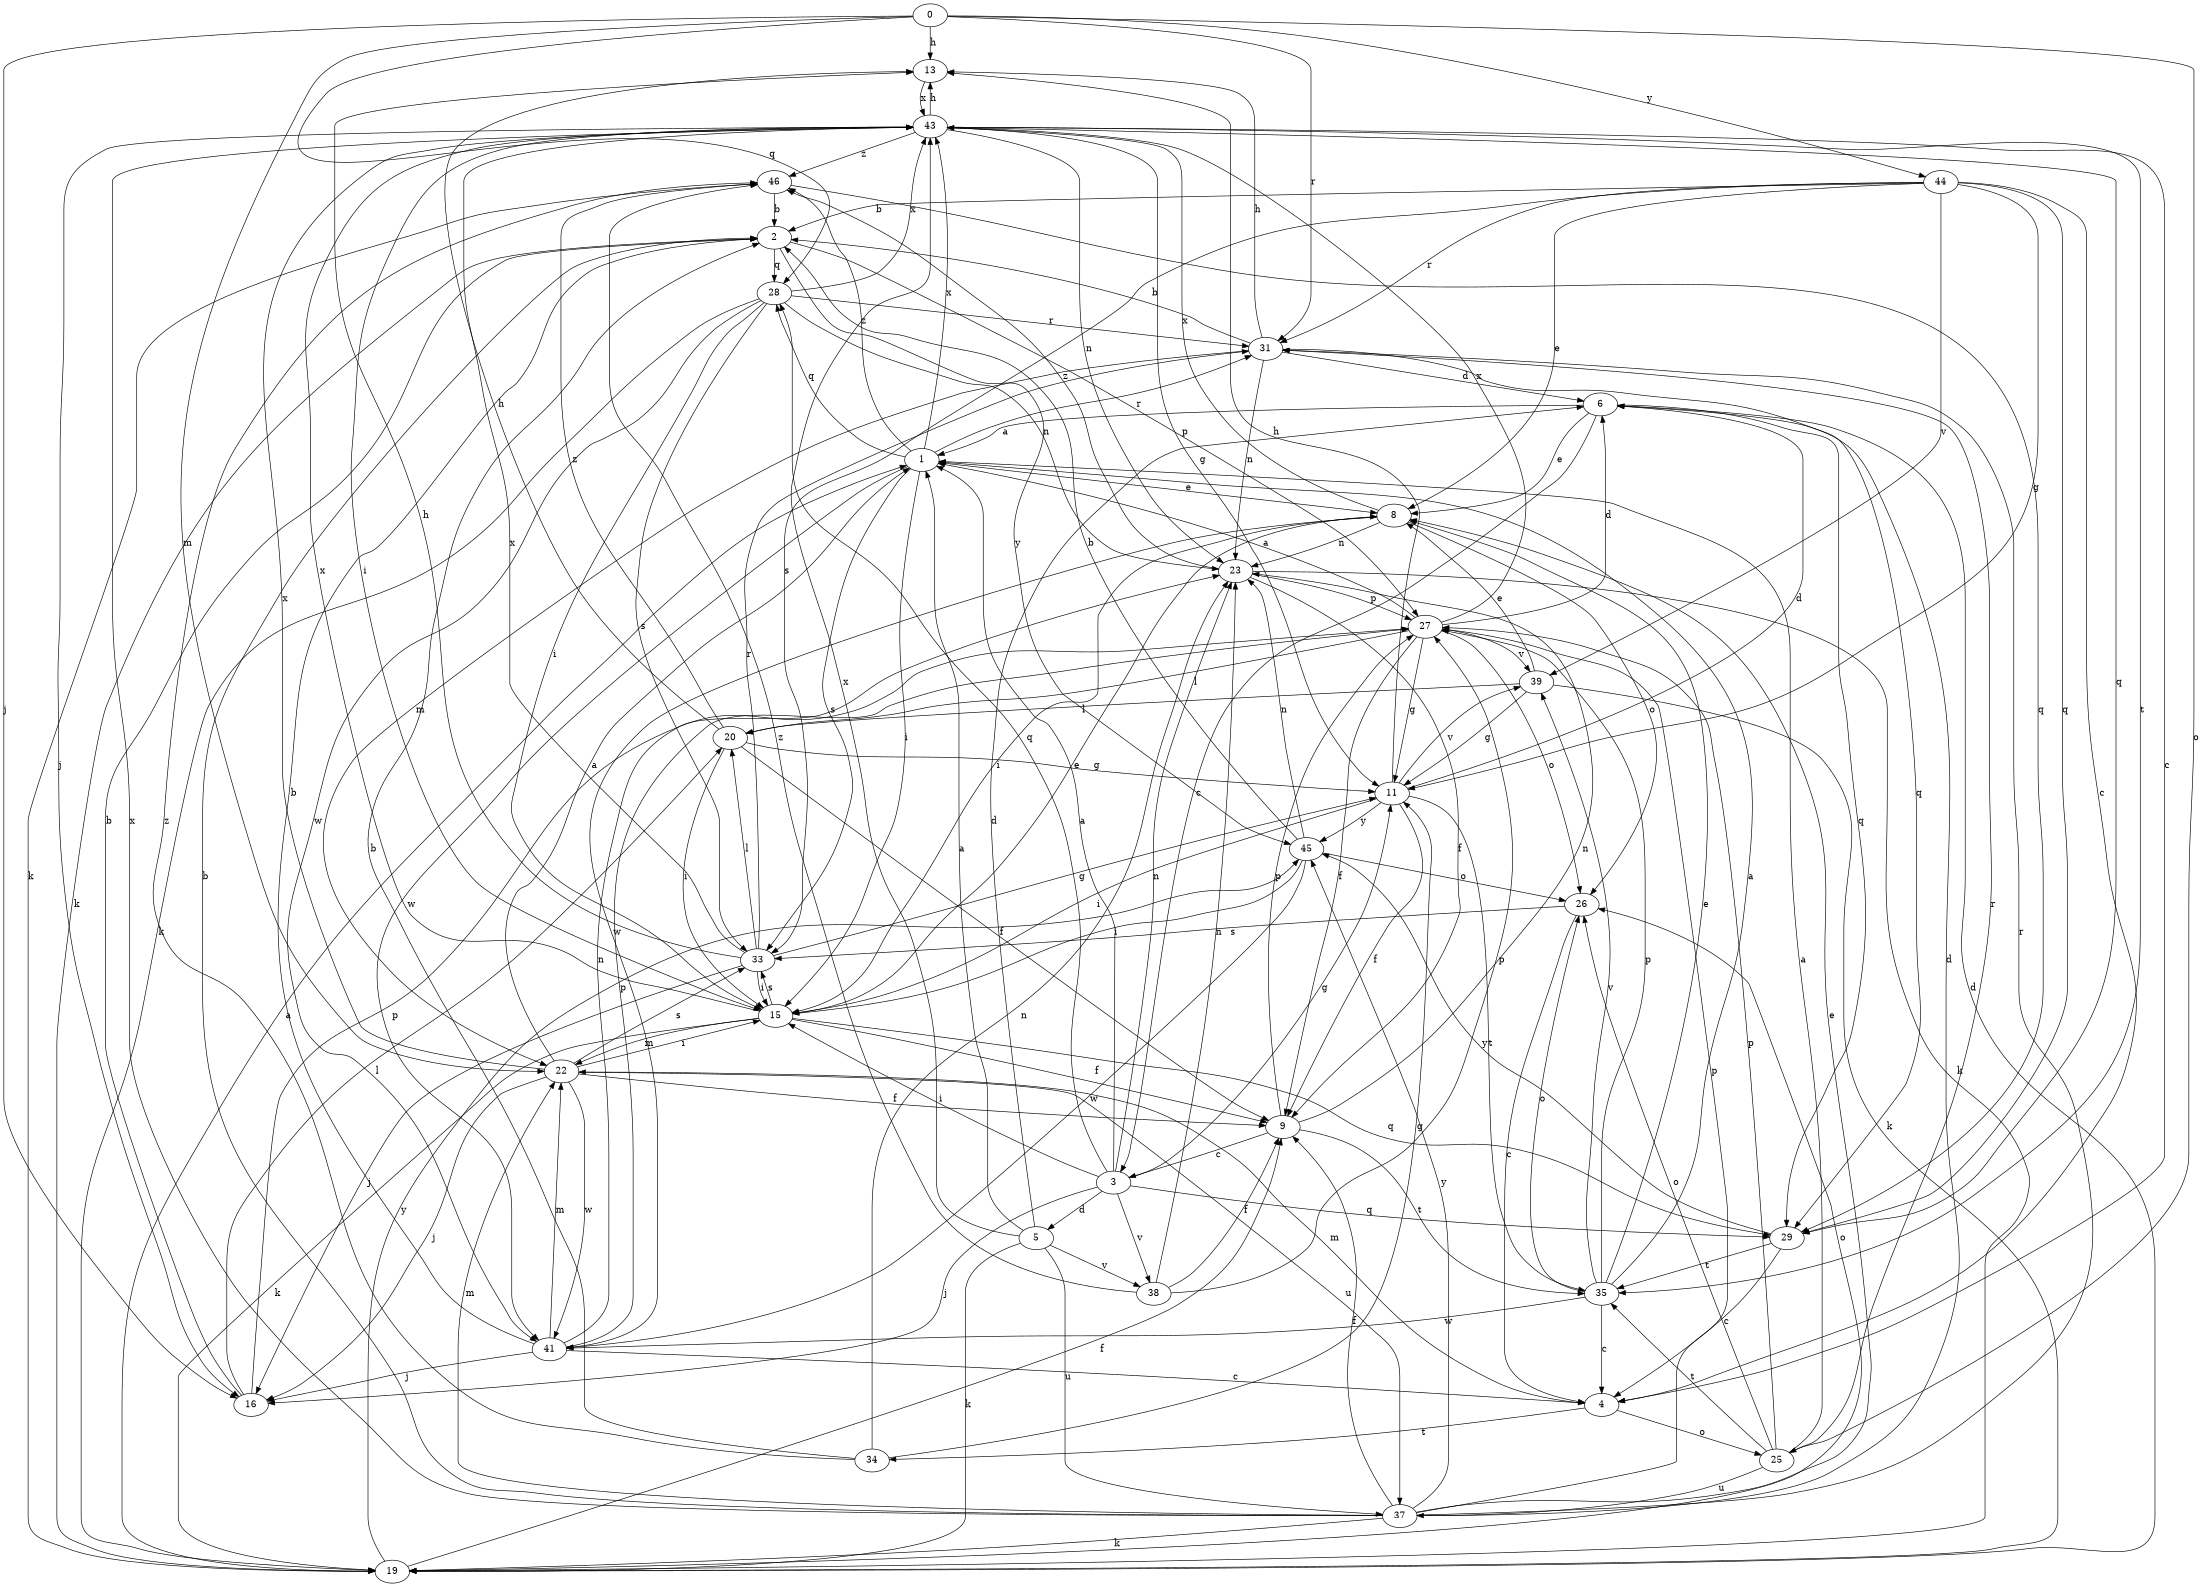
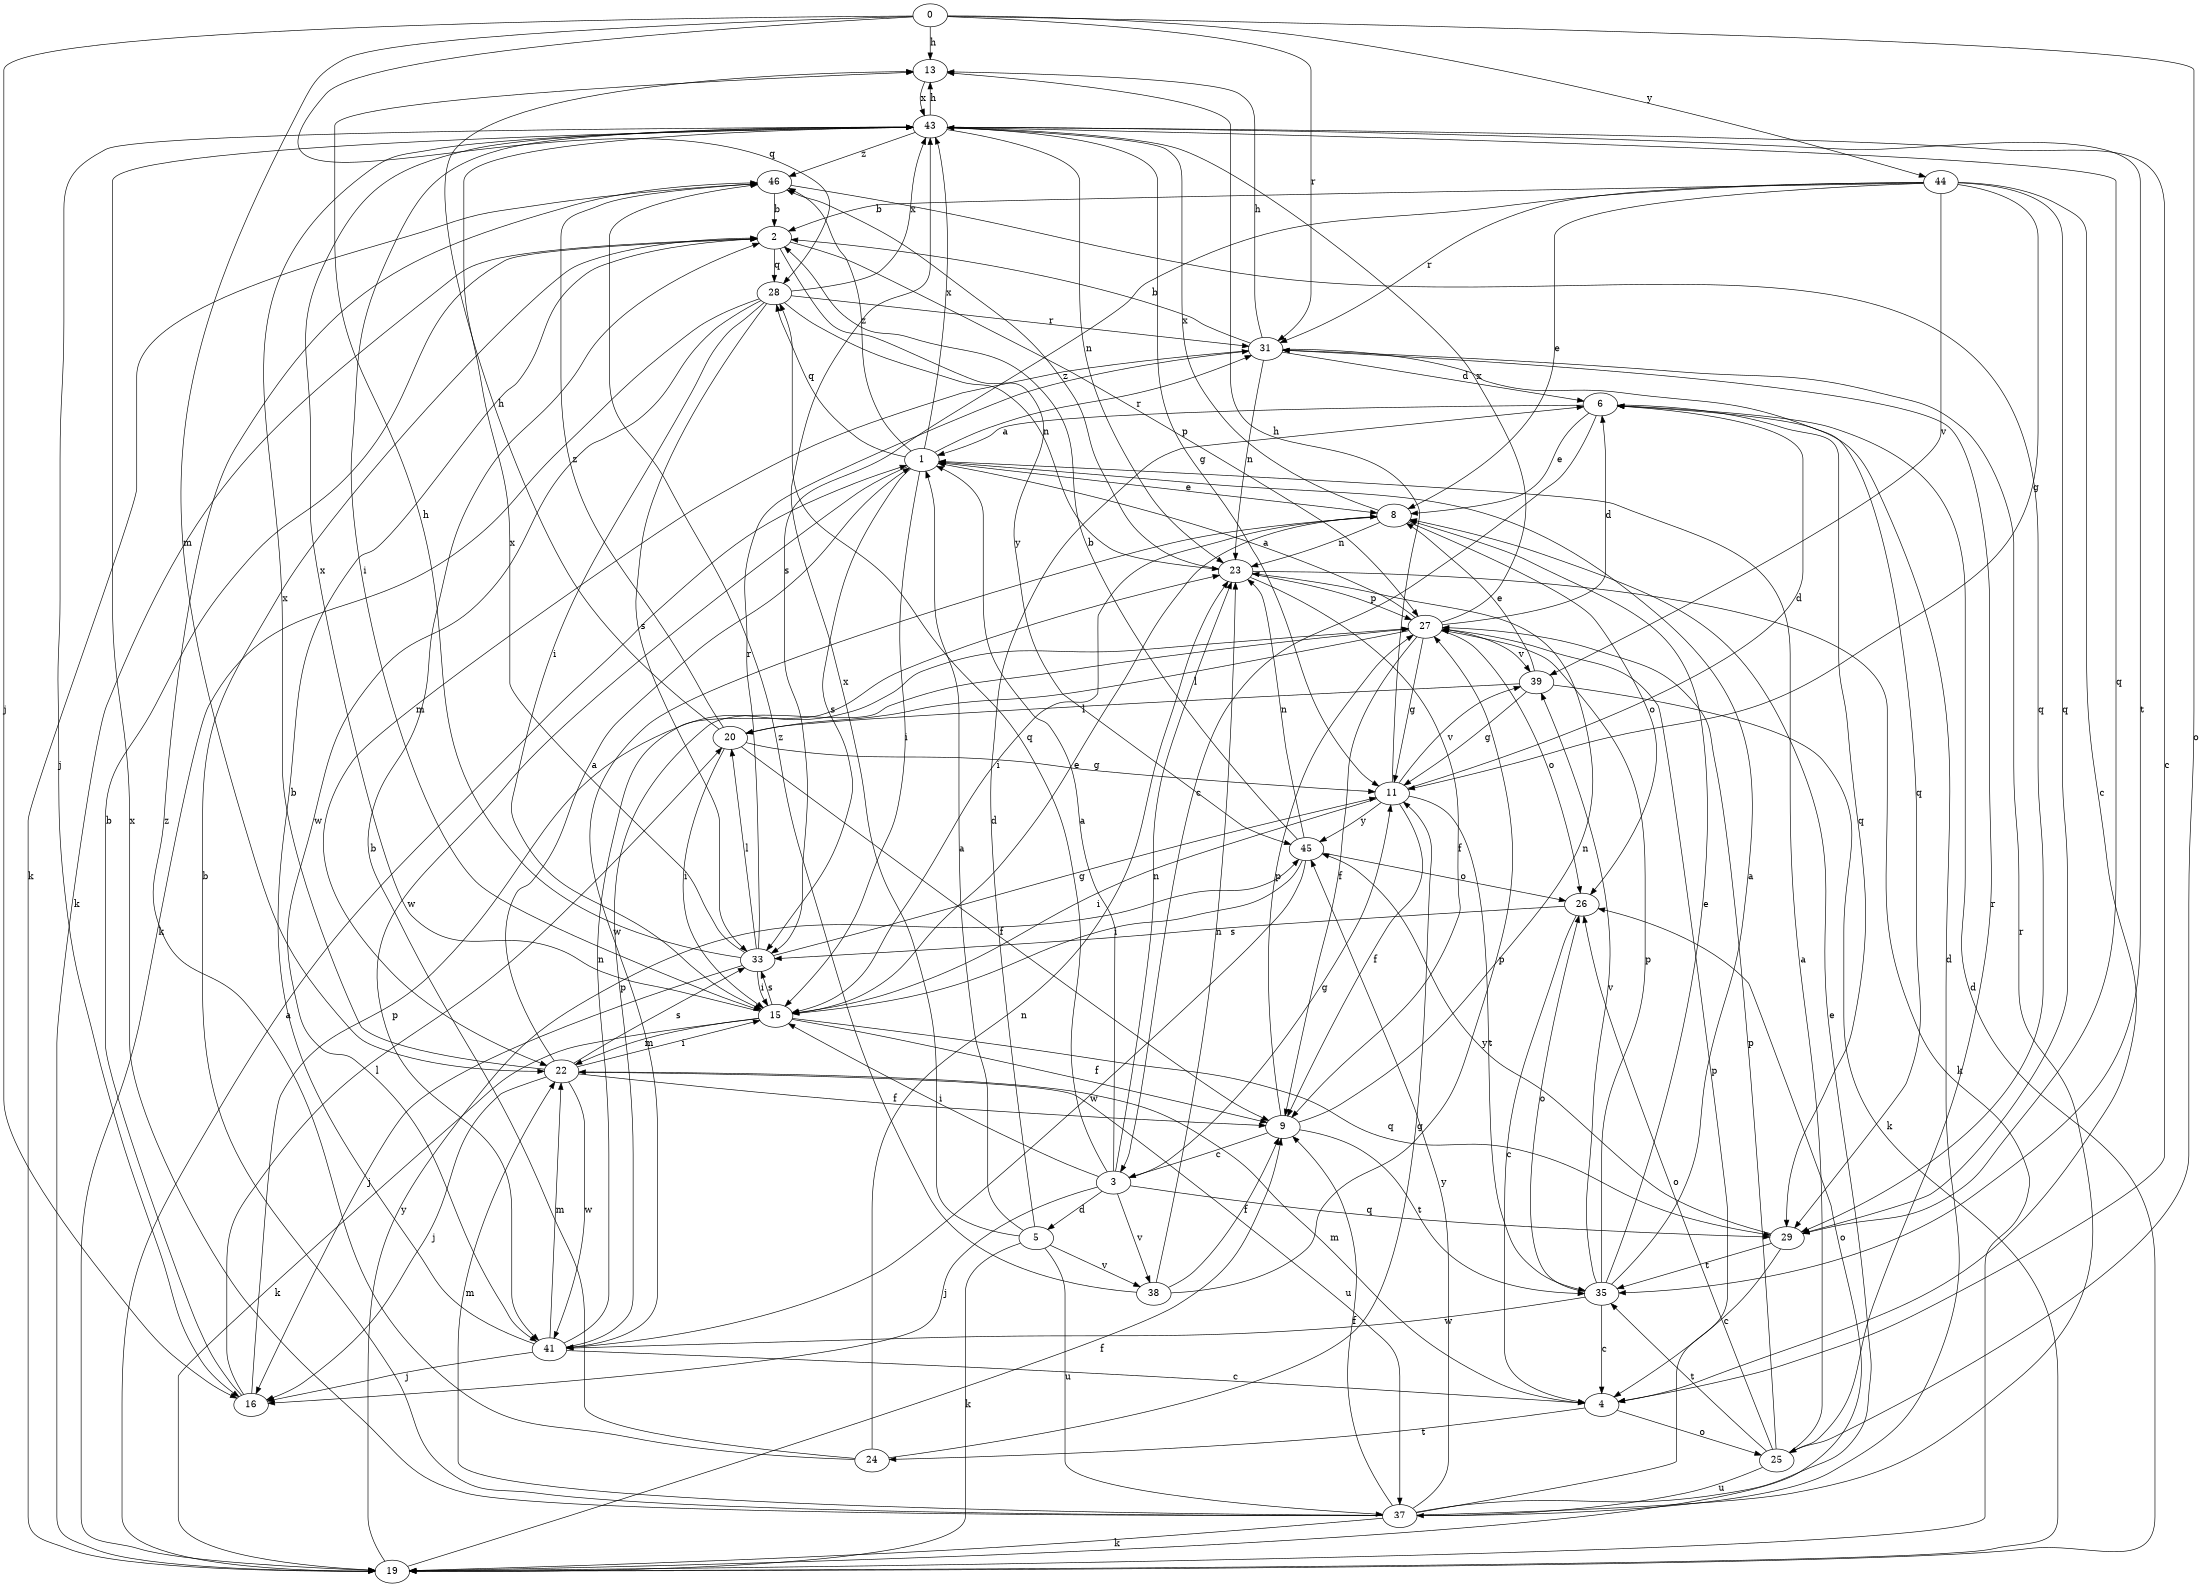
(872, 1460) -> (872, 1460)
